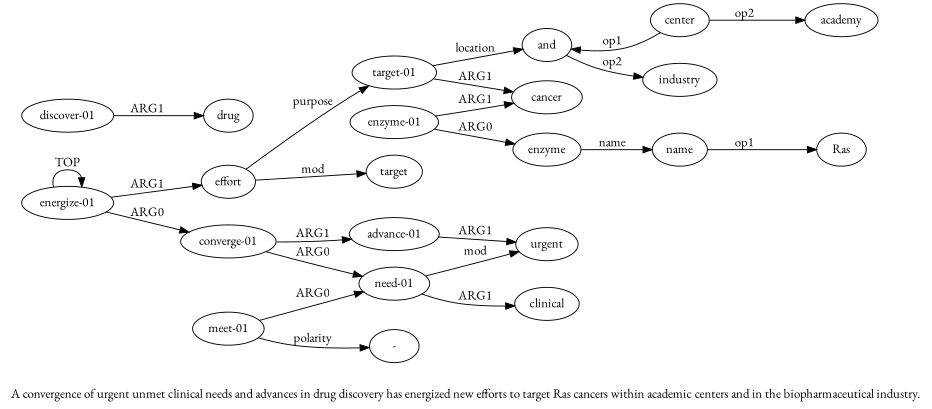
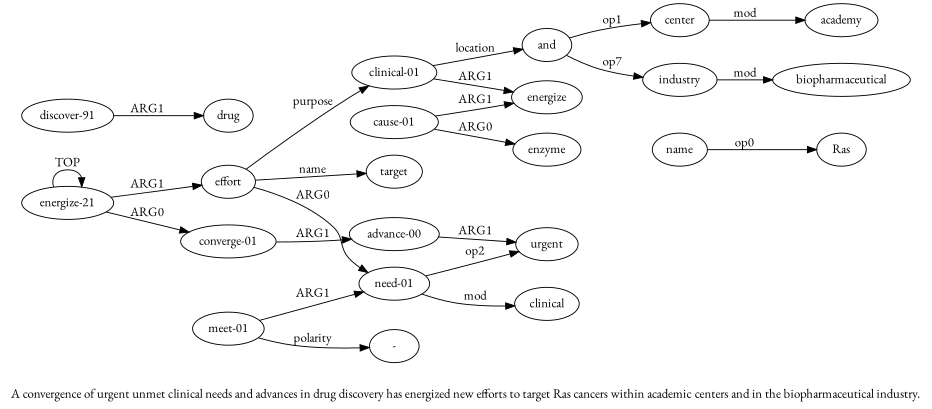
(745, 13) -> (745, 13)
(622, 49) -> (605, 29)
(613, 62) -> (613, 62)
(394, 73) -> (394, 73)
none -> (841, 80)
(547, 97) -> (547, 97)
(68, 116) -> (68, 116)
(394, 122) -> (394, 122)
(745, 143) -> (745, 143)
(612, 150) -> none
(313, 169) -> (313, 169)
(68, 203) -> (68, 203)
(394, 234) -> (394, 234)
(475, 251) -> (475, 251)
(310, 263) -> (318, 215)
(313, 293) -> (313, 293)
(475, 296) -> (475, 296)
